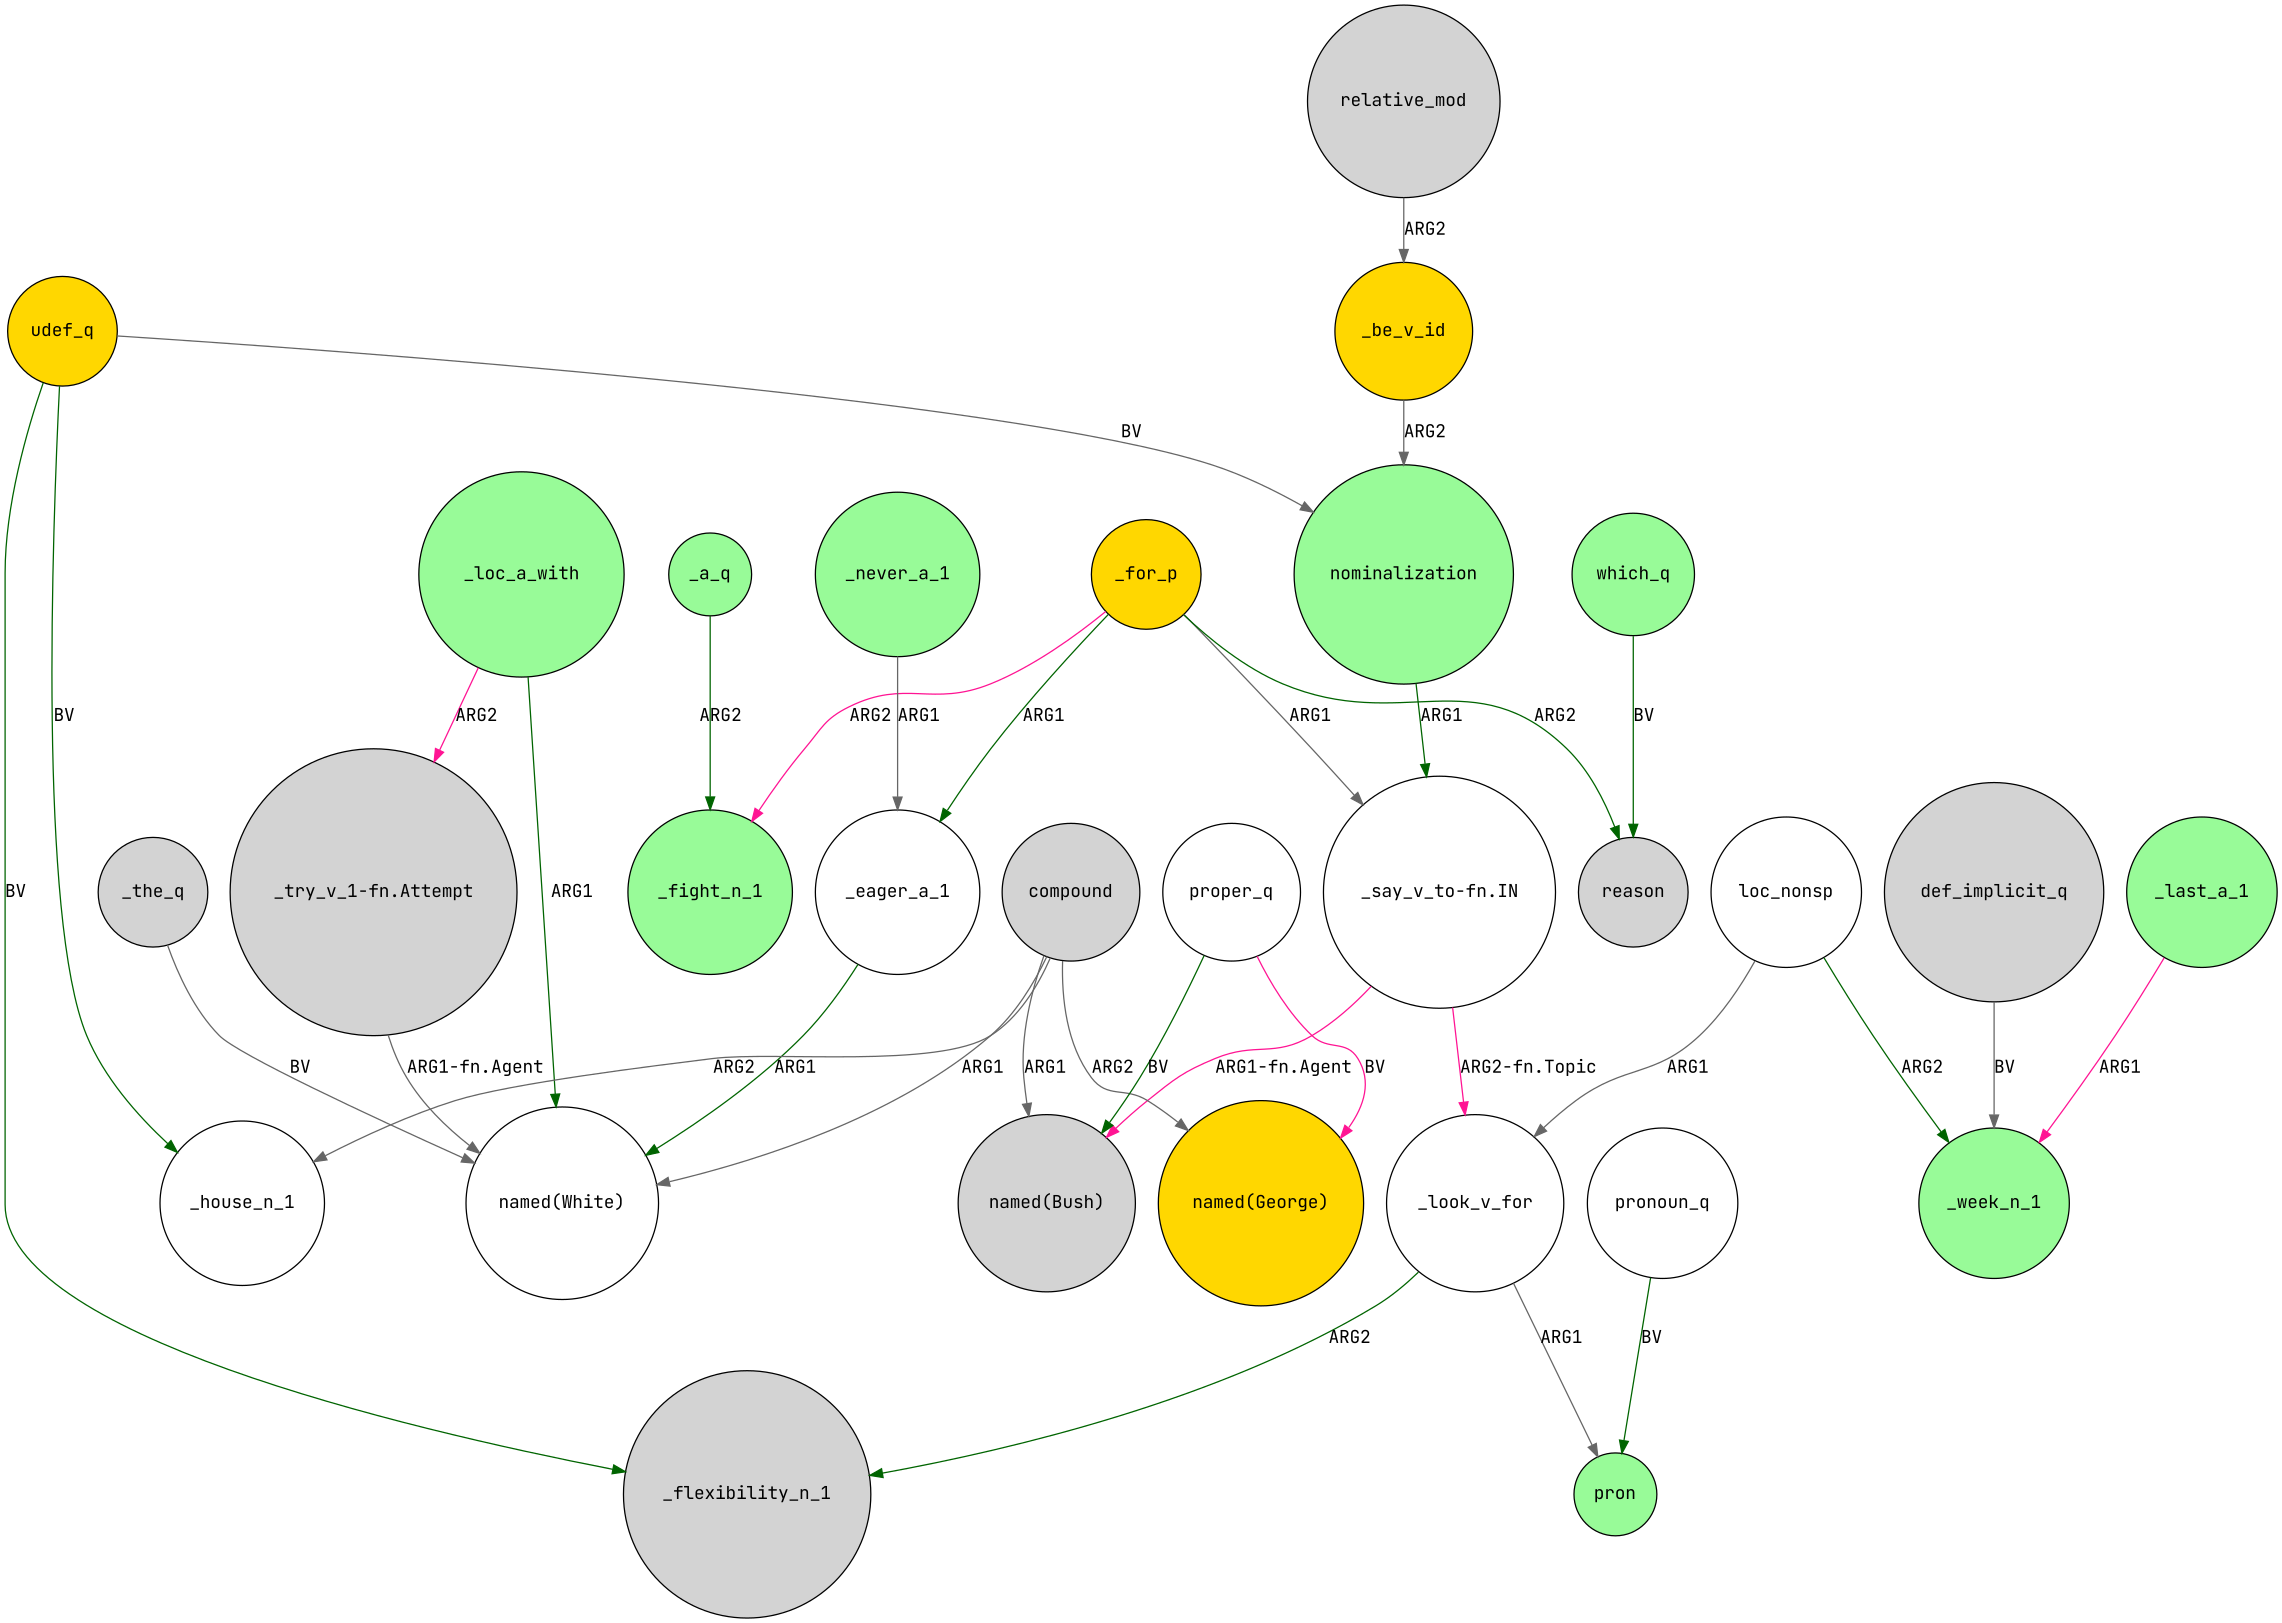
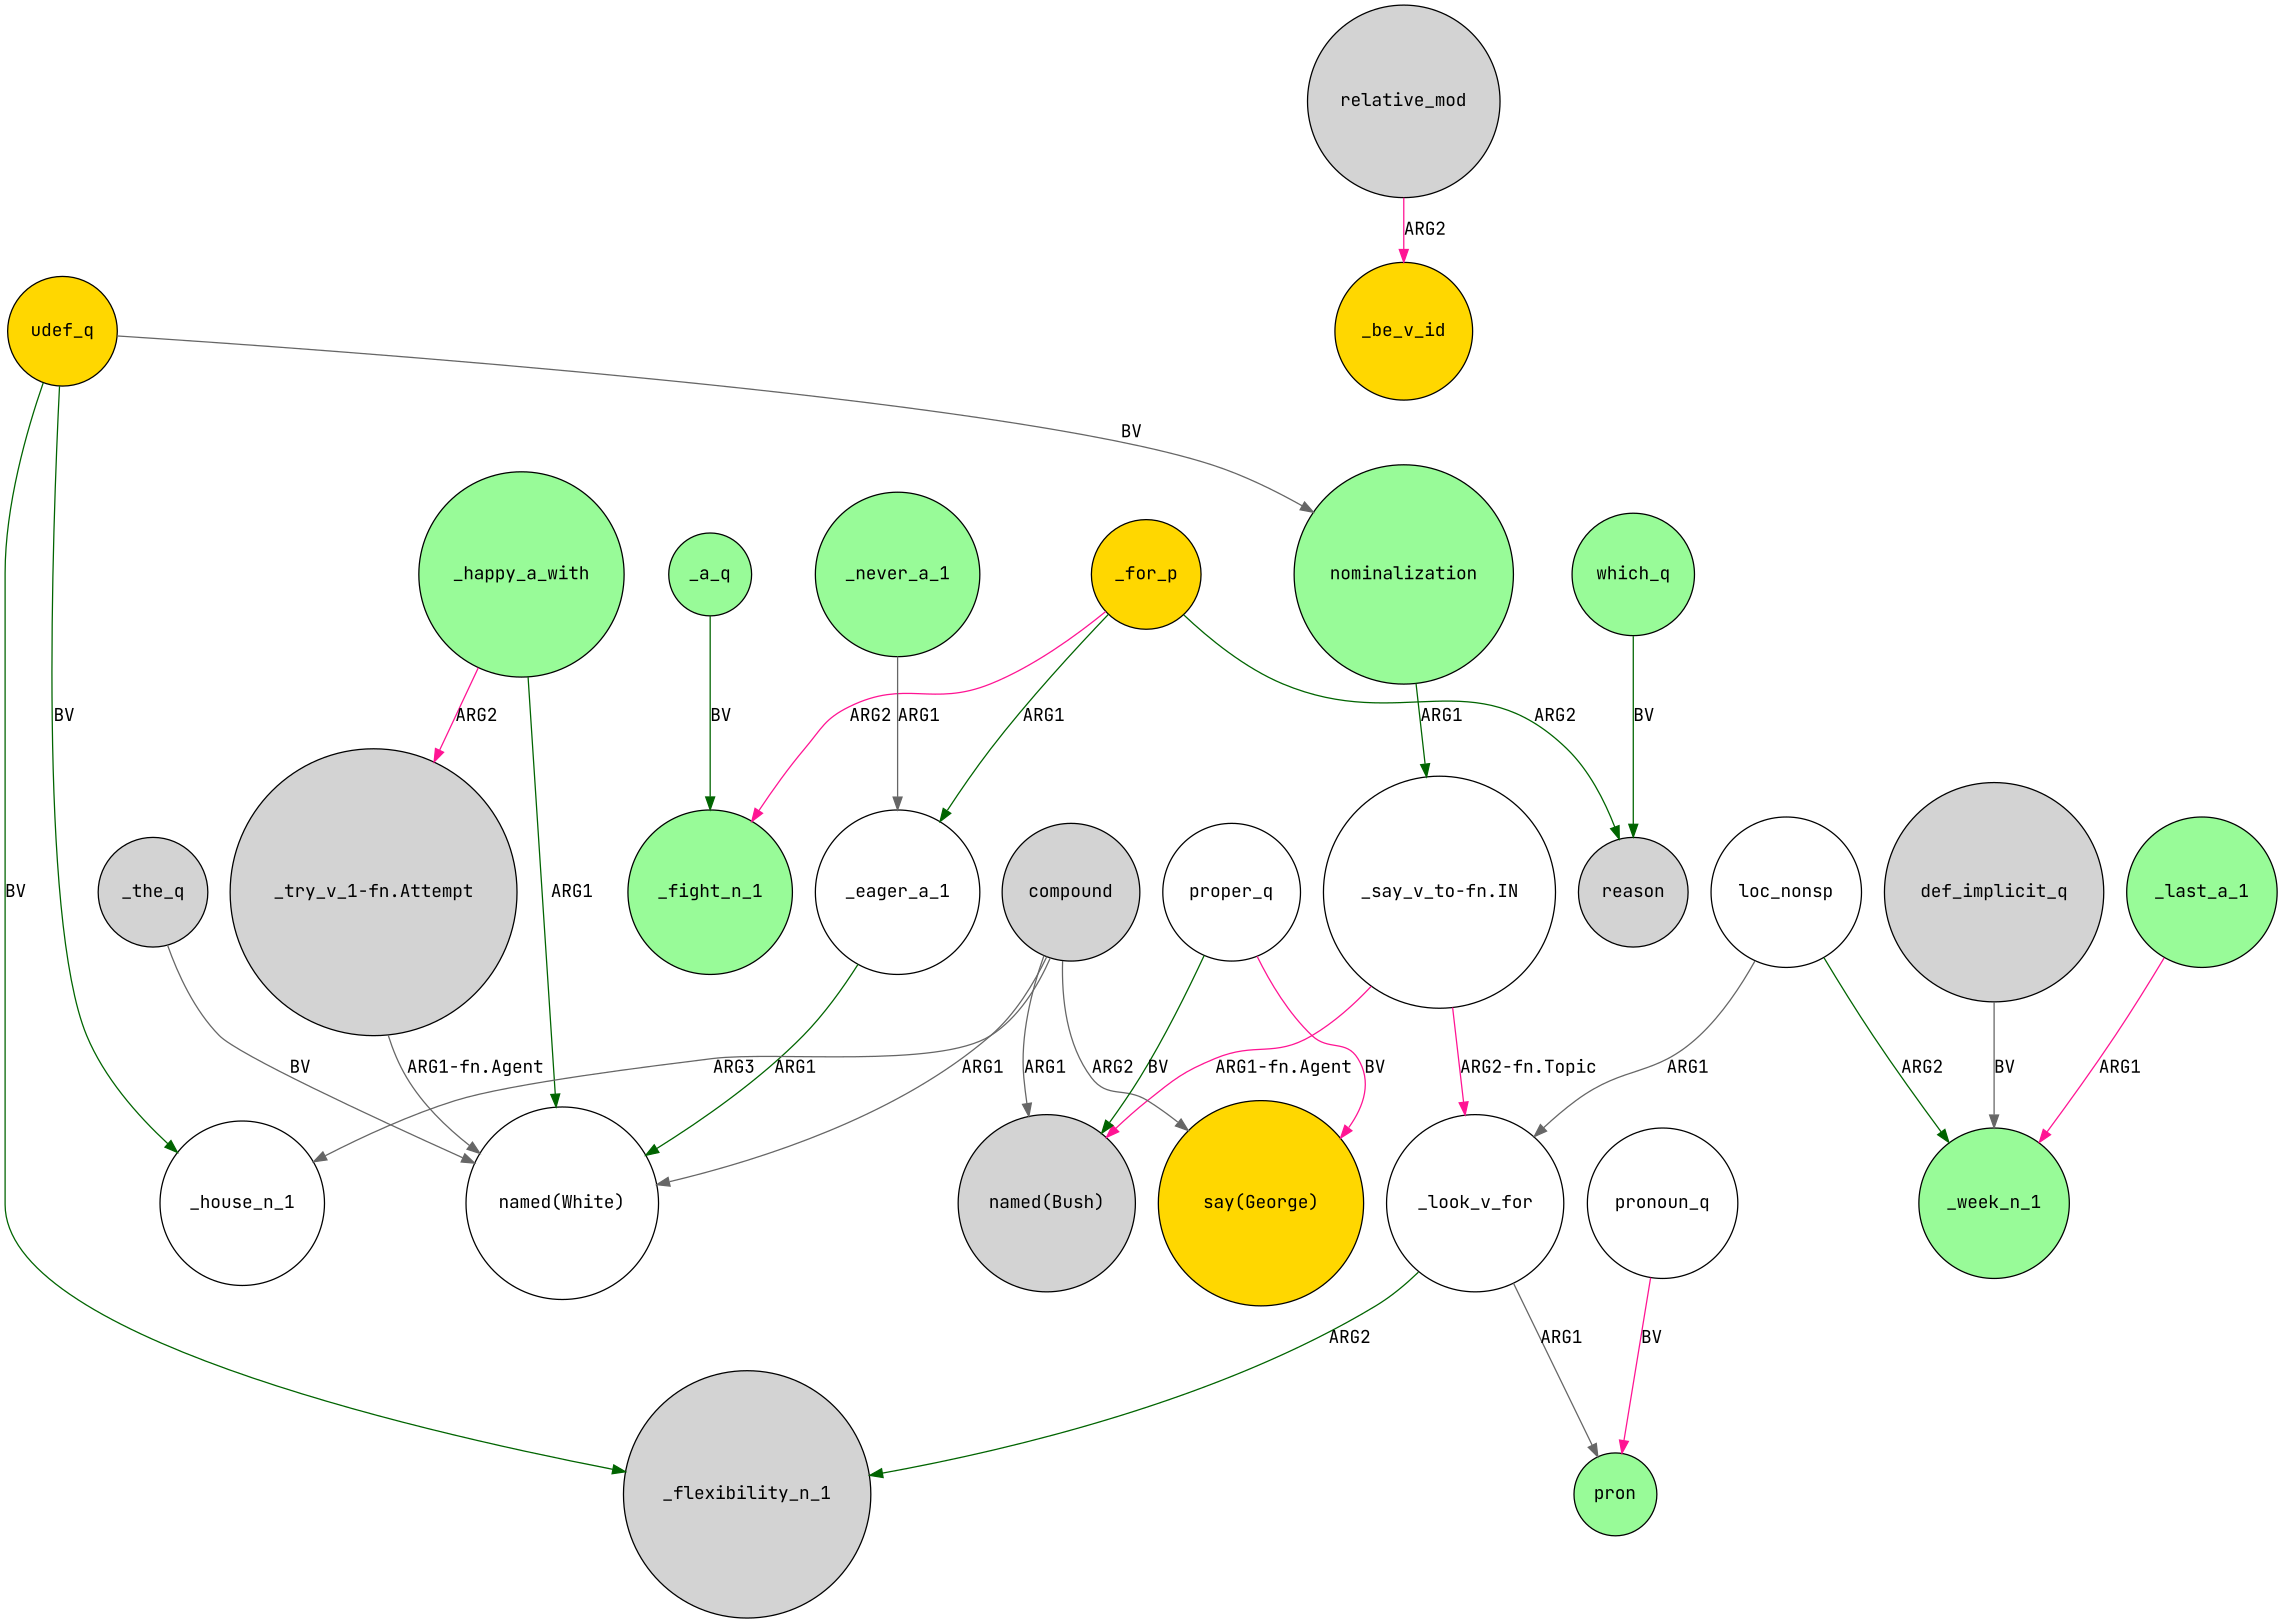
(1404, 223) -> (1404, 223)
(1404, 426) -> none
(521, 574) -> (521, 574)
(1270, 704) -> none
(721, 716) -> (721, 716)
(734, 1068) -> (734, 1068)
(1261, 1203) -> (1261, 1203)
(1637, 1359) -> (1637, 1359)
